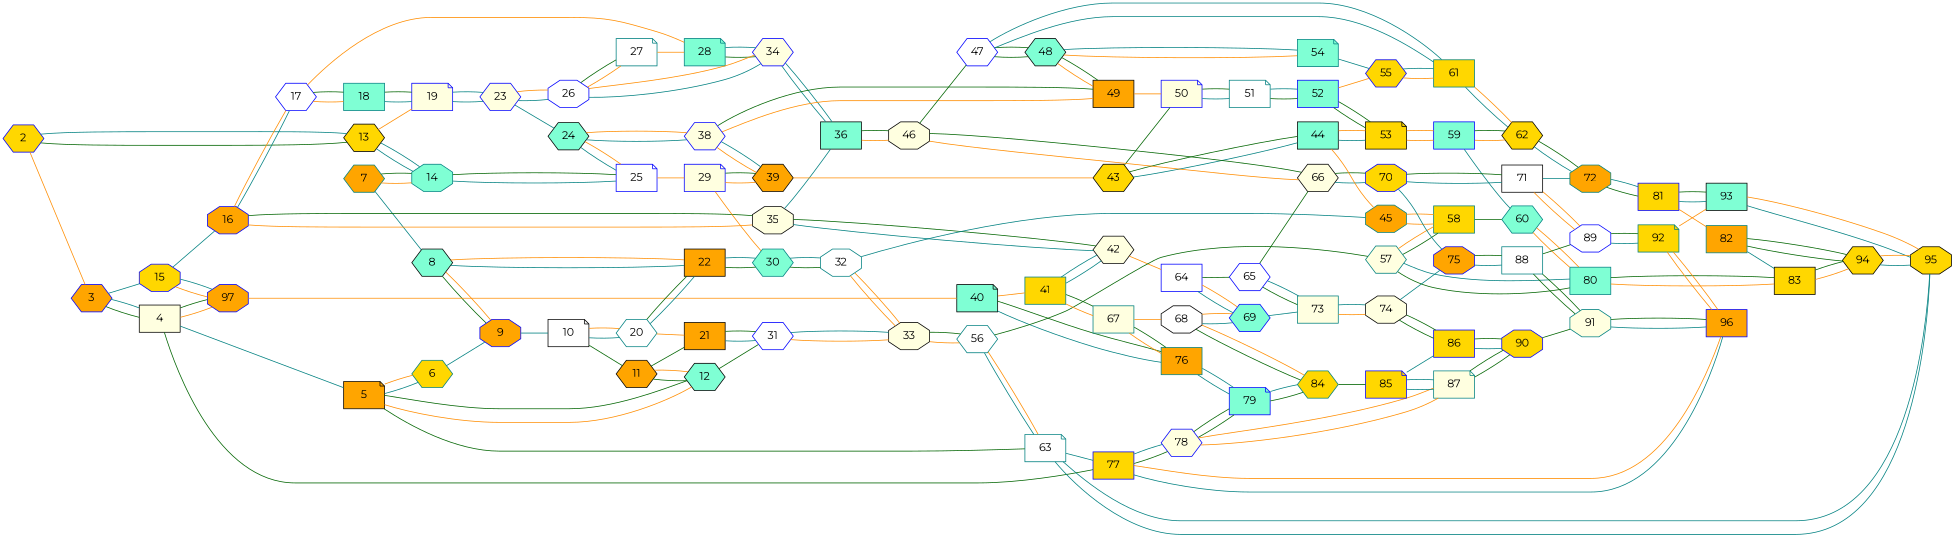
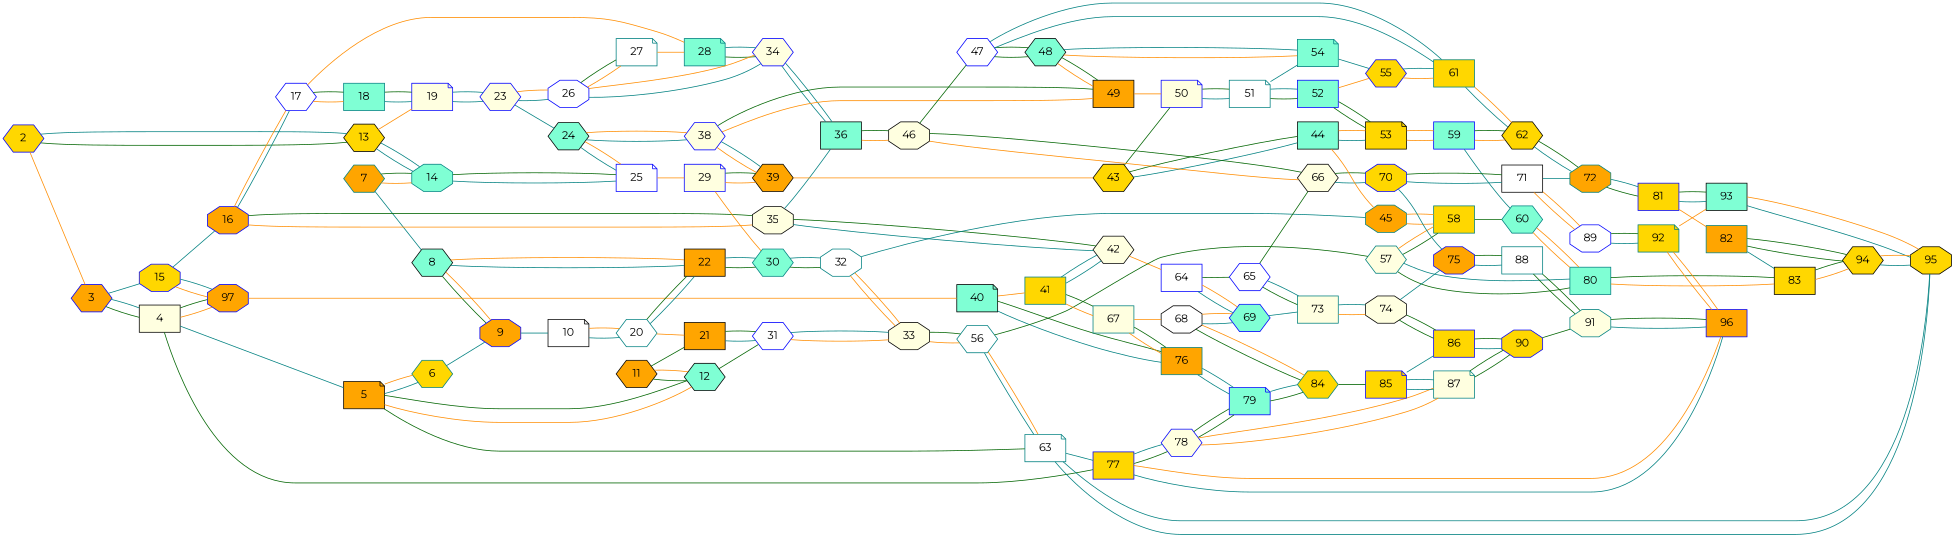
none -> (1284, 73)
(1557, 249) -> none
(606, 355) -> none
